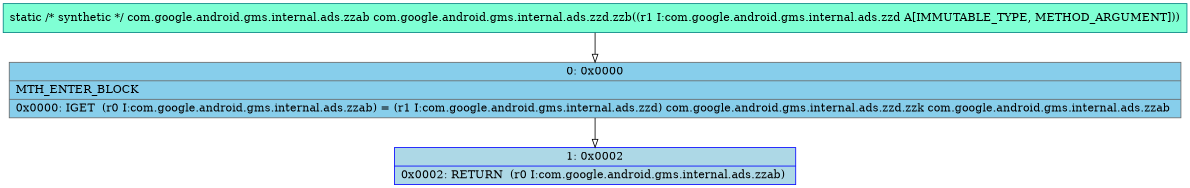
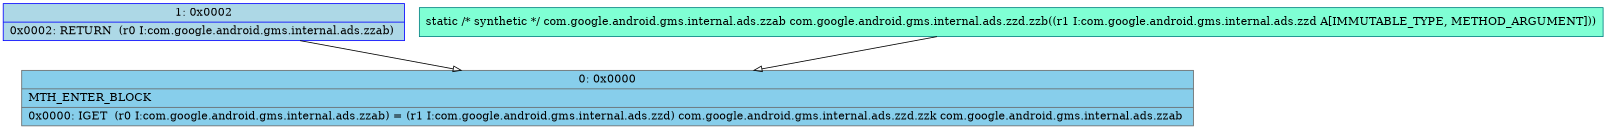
(595, 129) -> (377, 55)
